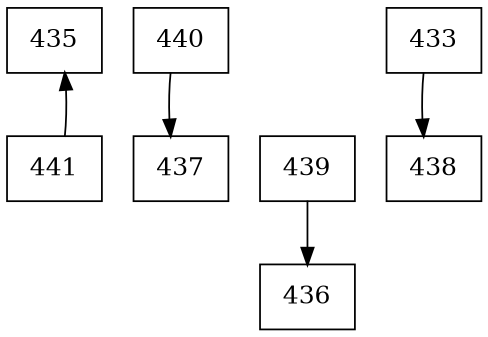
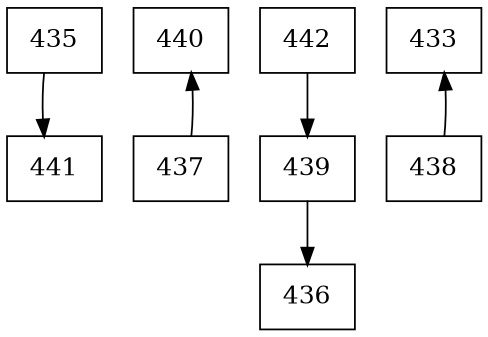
none -> (307, 40)
(169, 96) -> (193, 114)
(422, 96) -> (446, 114)
(66, 114) -> (43, 96)
